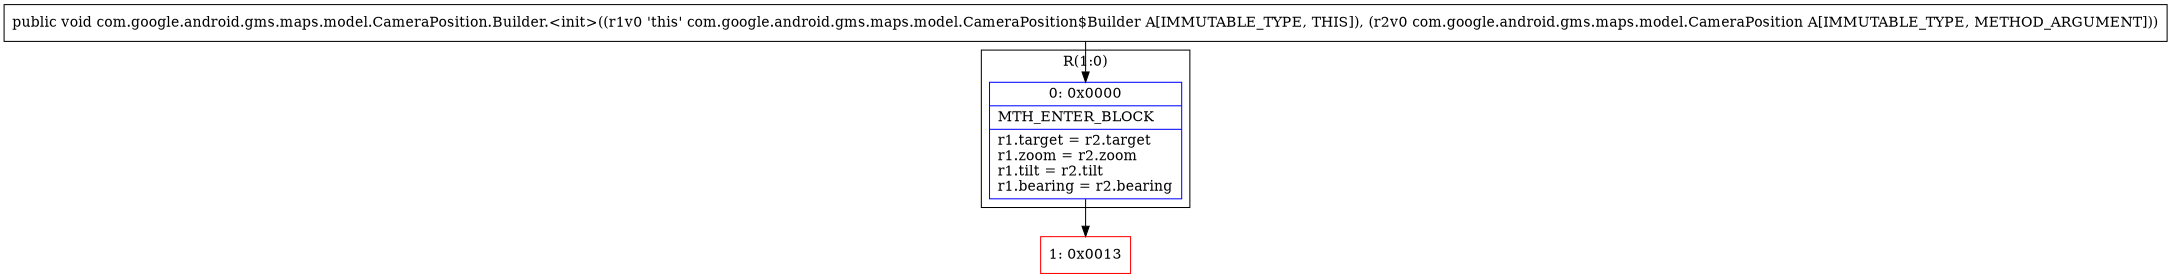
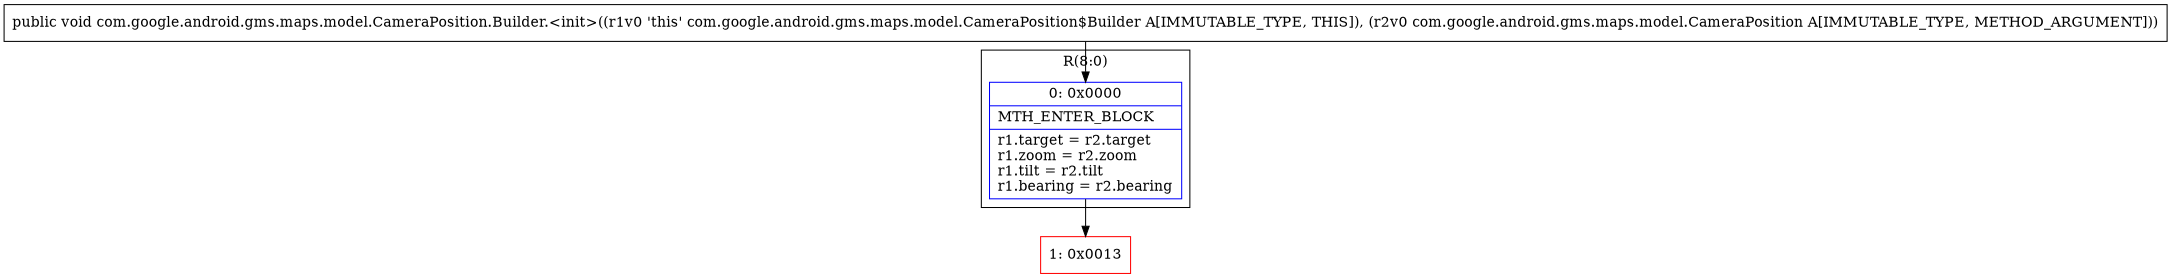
(1086, 62) -> (1086, 62)
